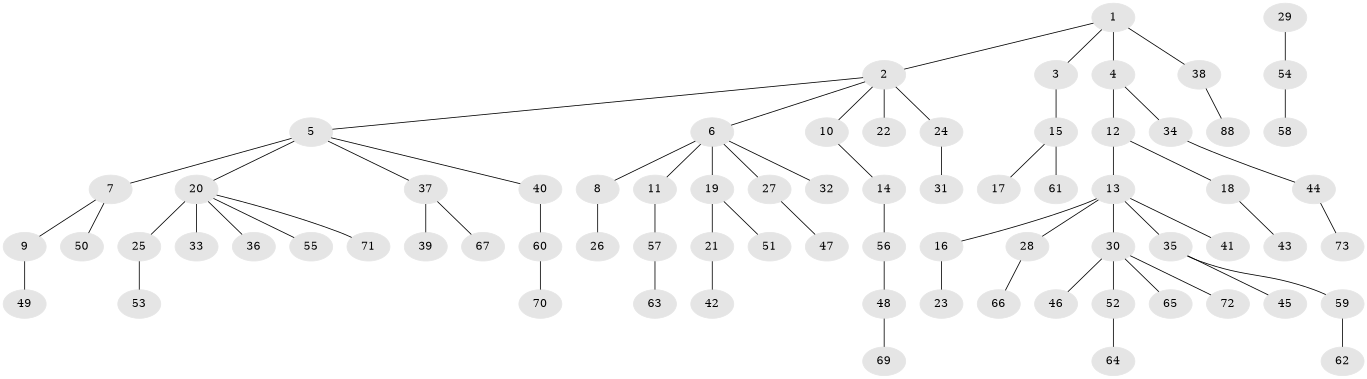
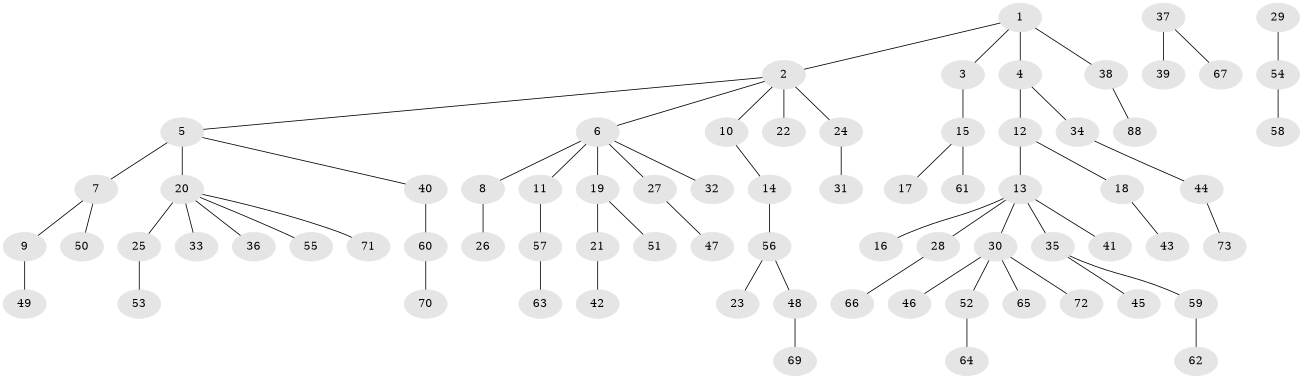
(368, 161) -> none
(941, 275) -> (754, 275)
